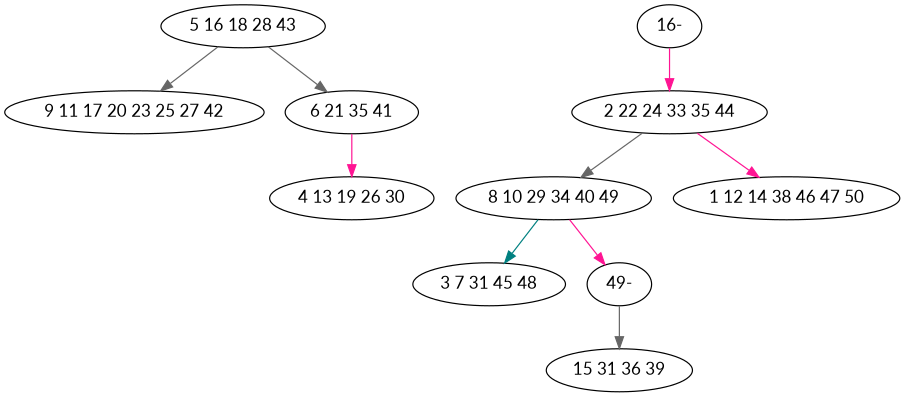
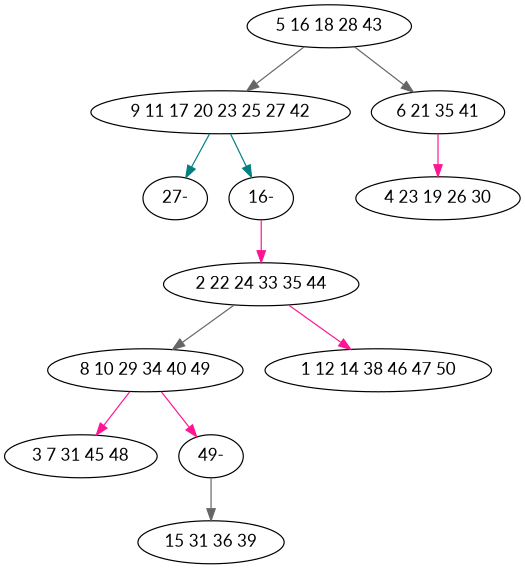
none -> (238, 150)
none -> (175, 198)
(352, 198) -> (438, 198)
(525, 236) -> (117, 408)
